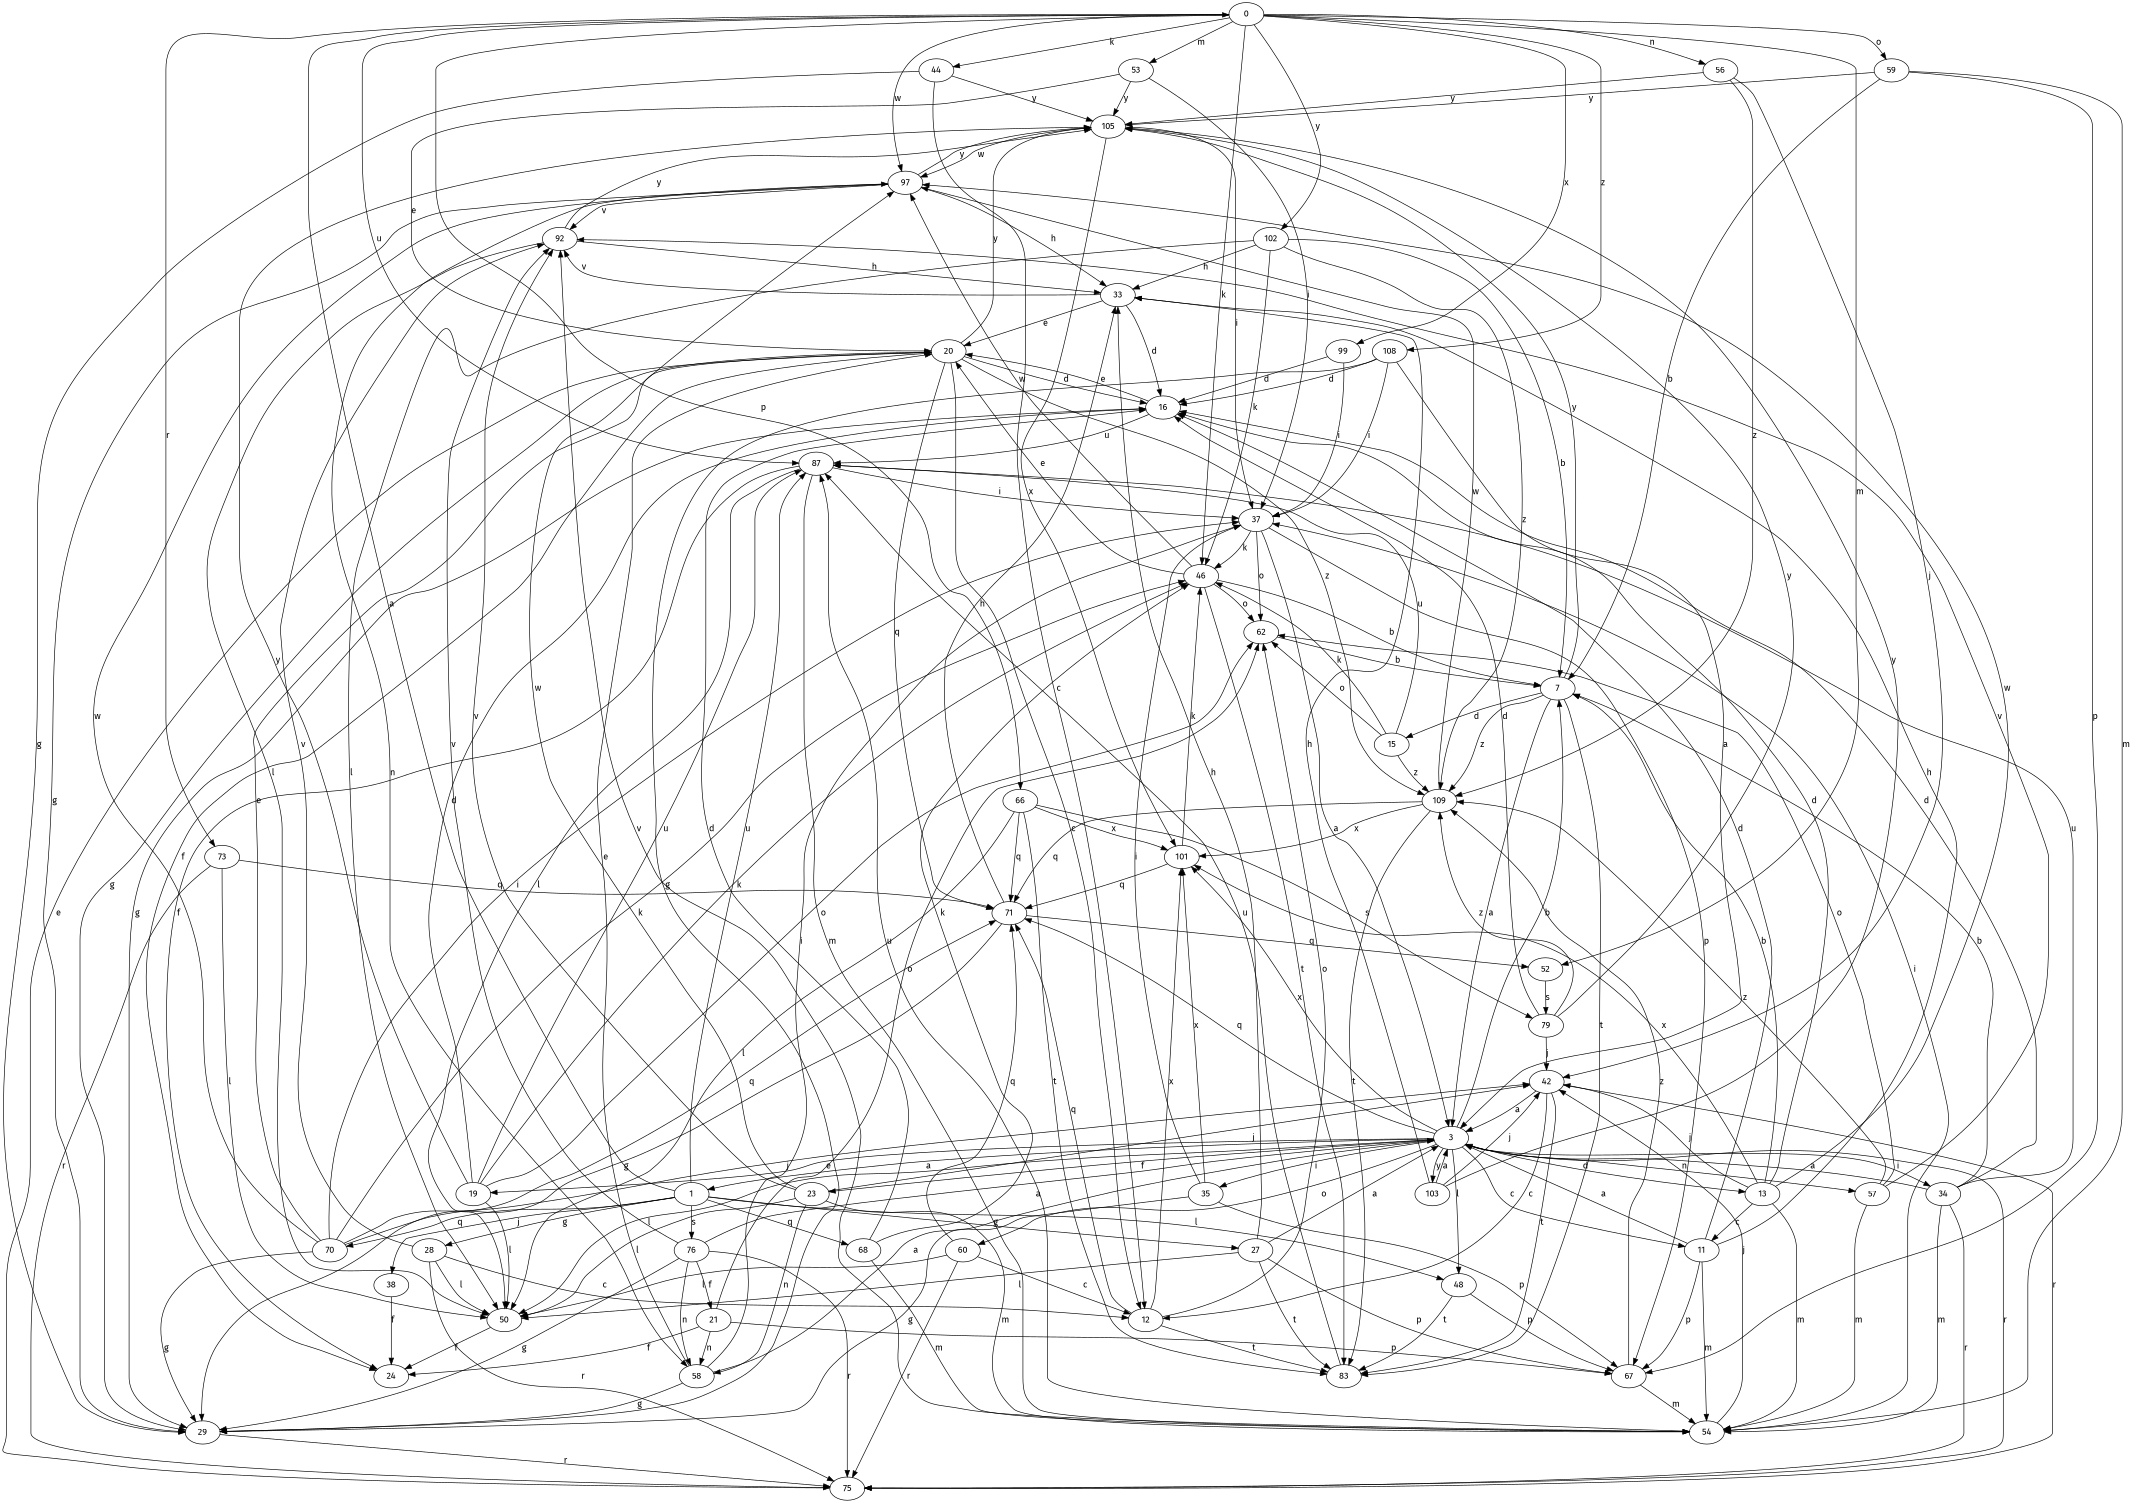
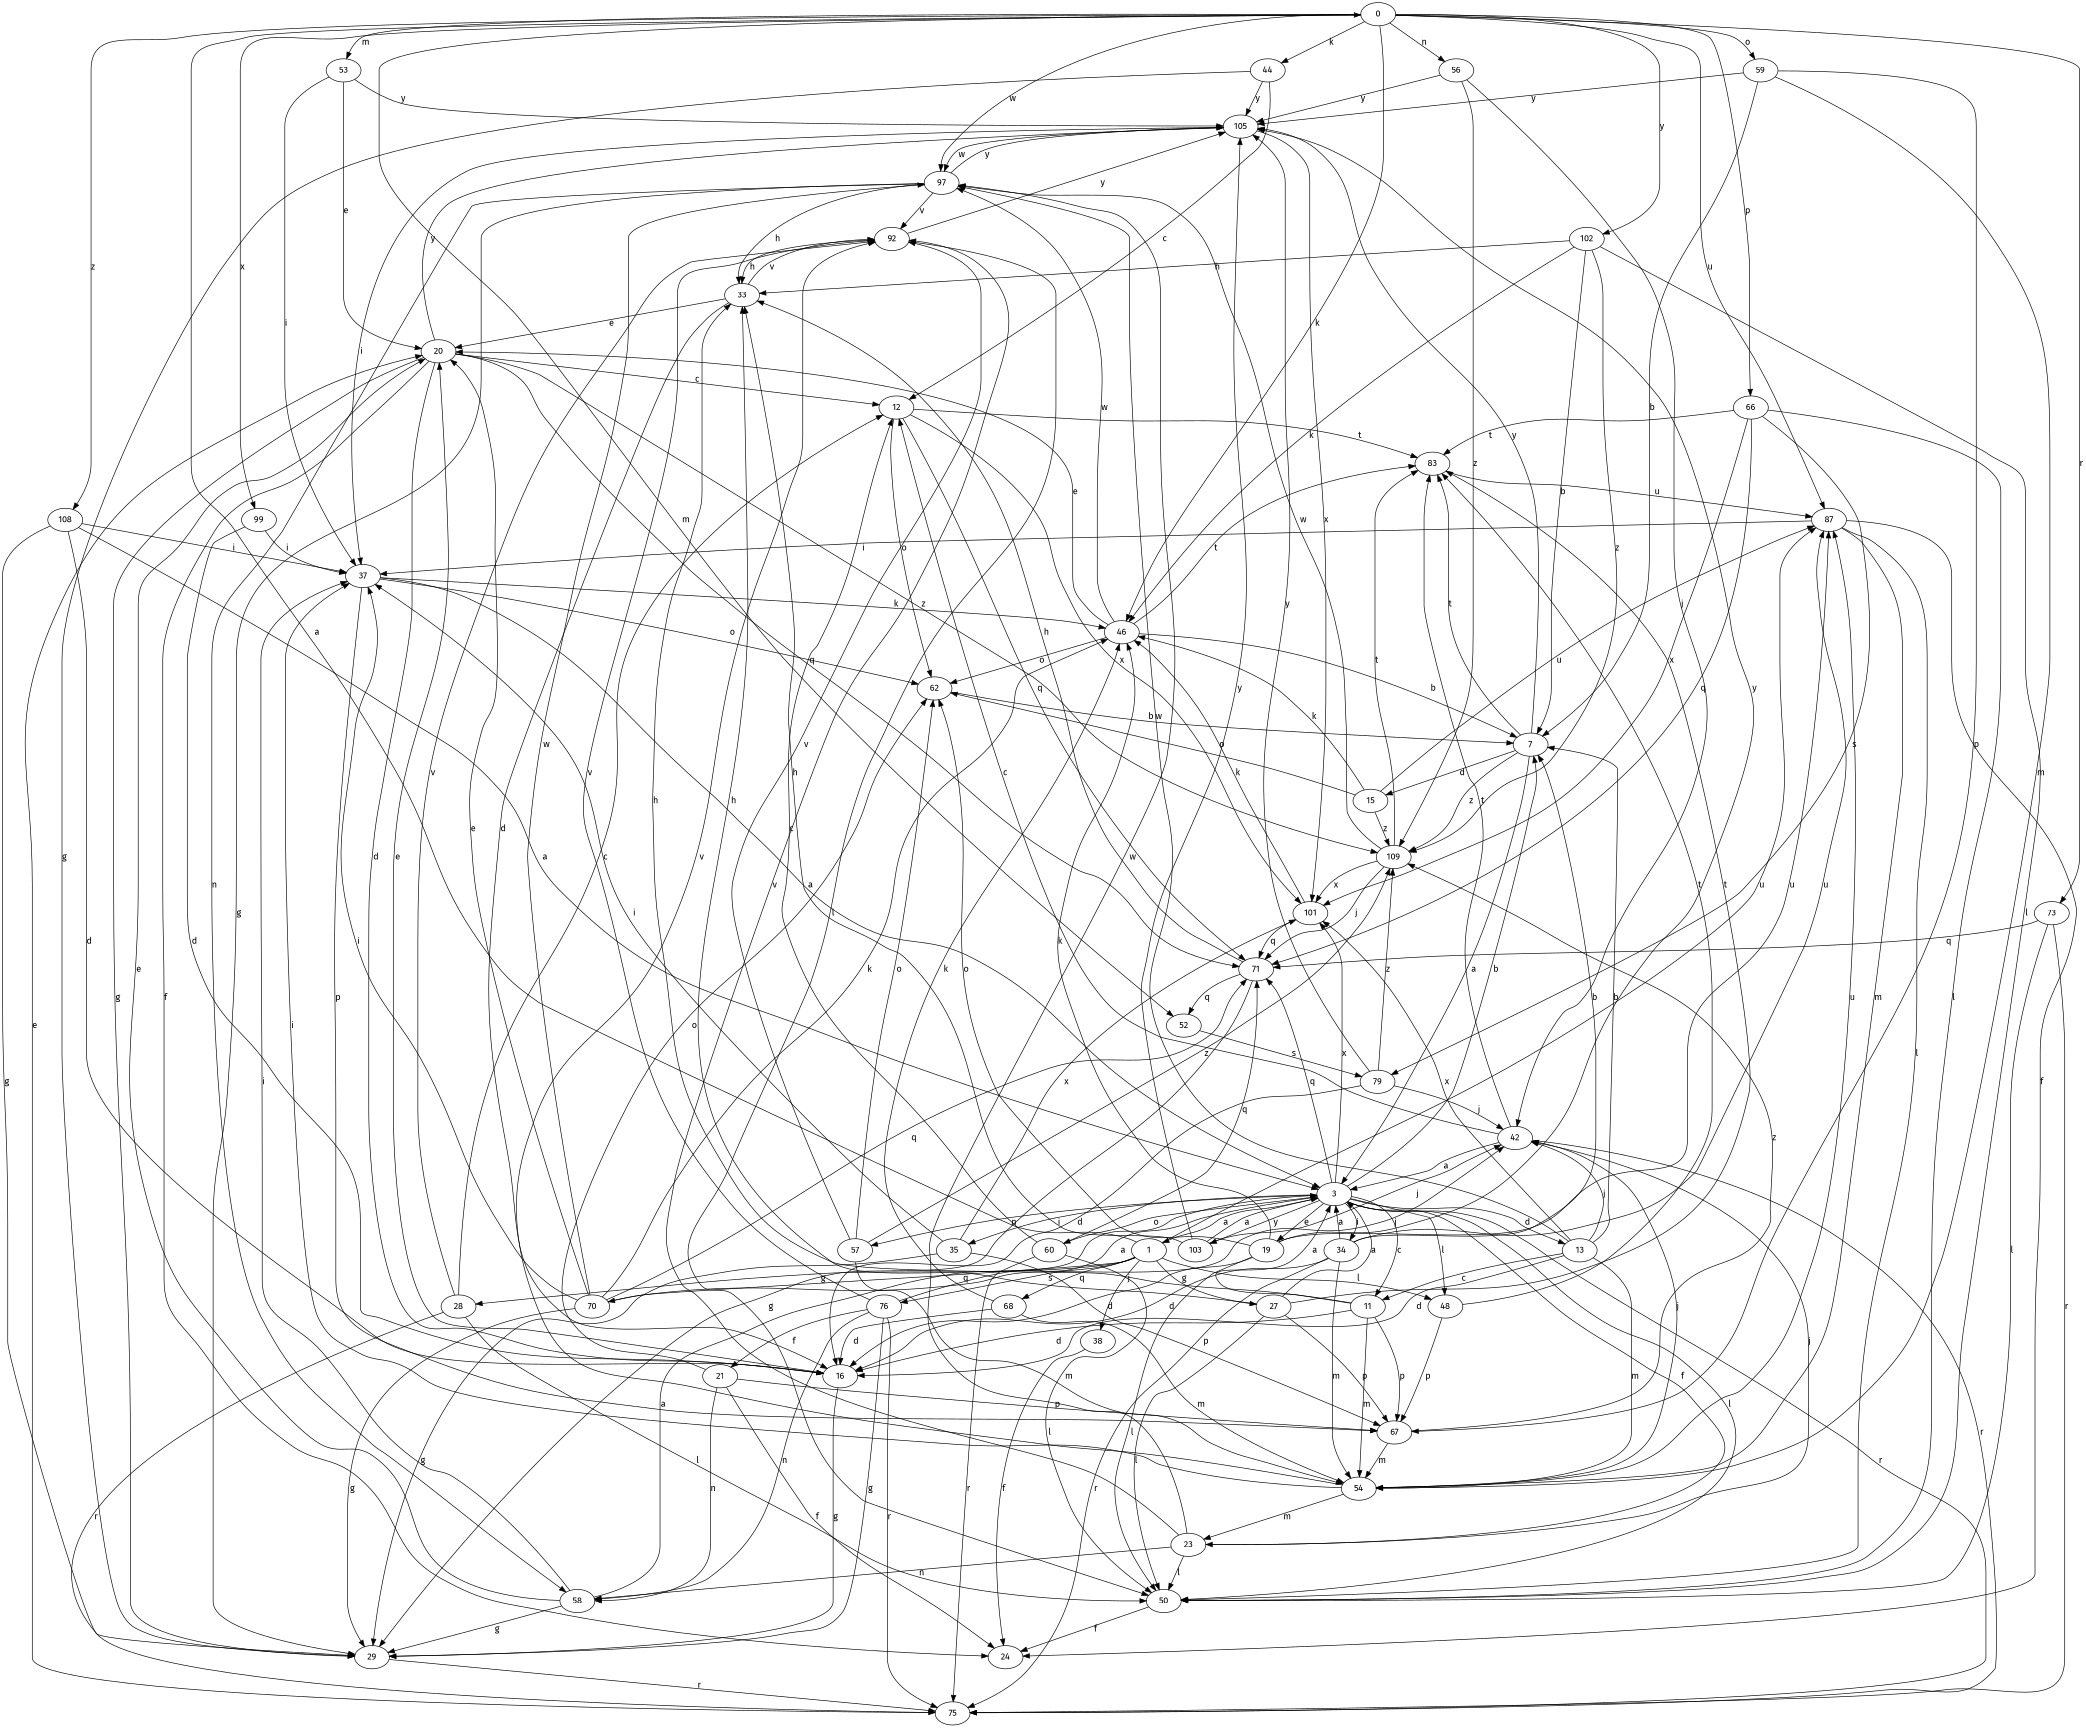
(997, 453) -> none
(1056, 857) -> (1356, 913)
(1020, 1411) -> (1277, 1516)
